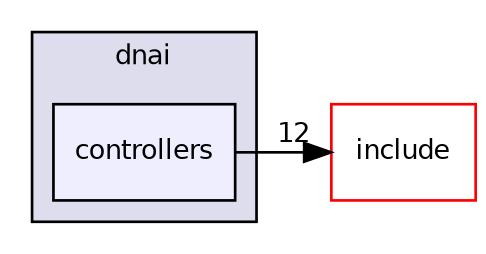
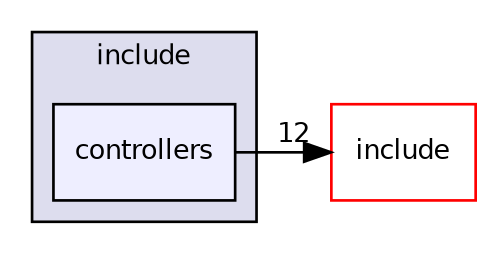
(144, 57) -> (144, 57)
